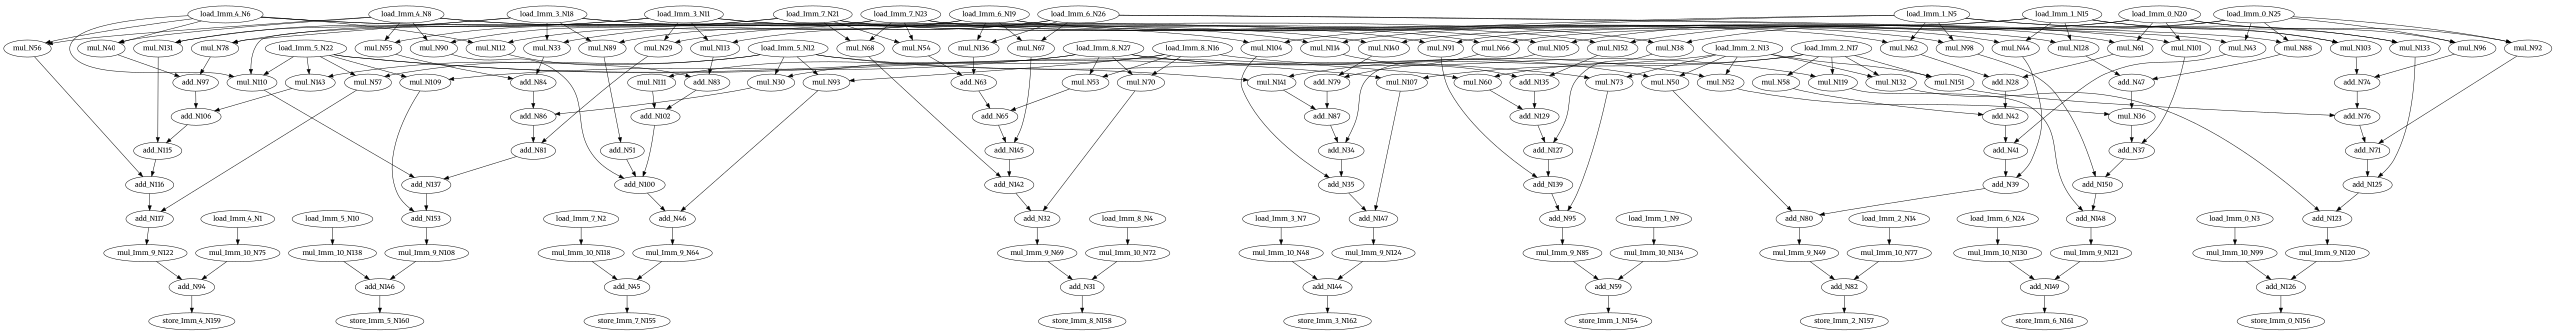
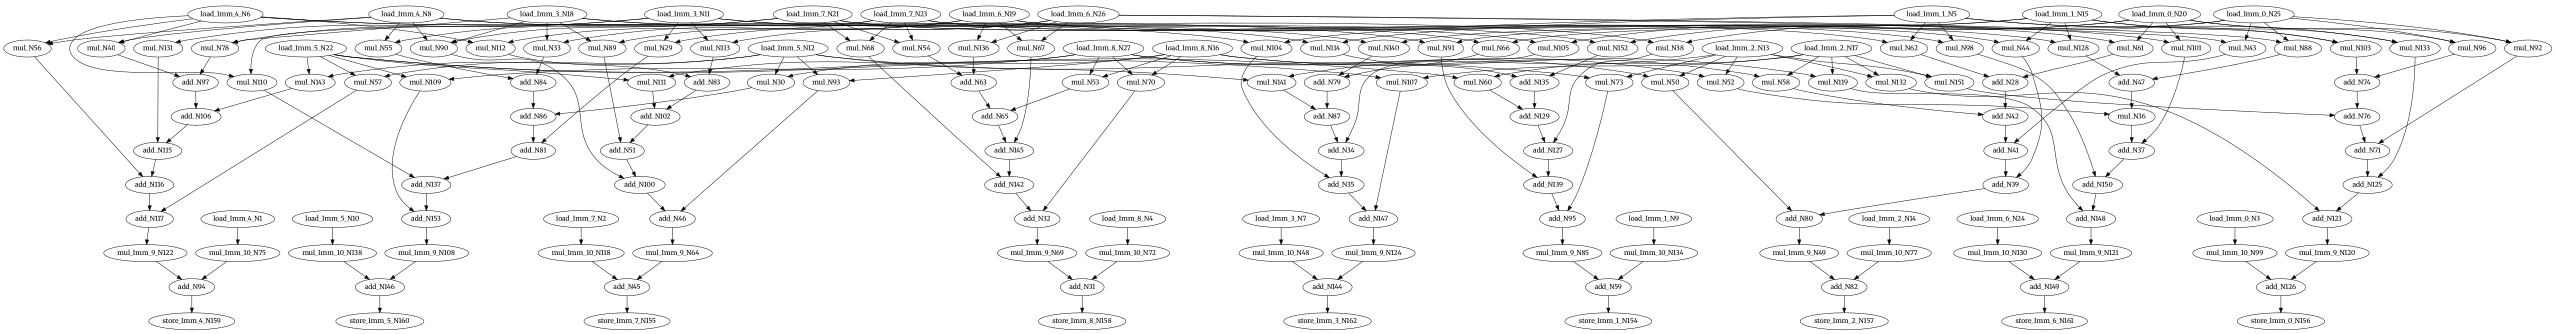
(345, 27) -> (487, 32)
none -> (1488, 62)
(281, 65) -> (479, 68)
(651, 149) -> (641, 132)
